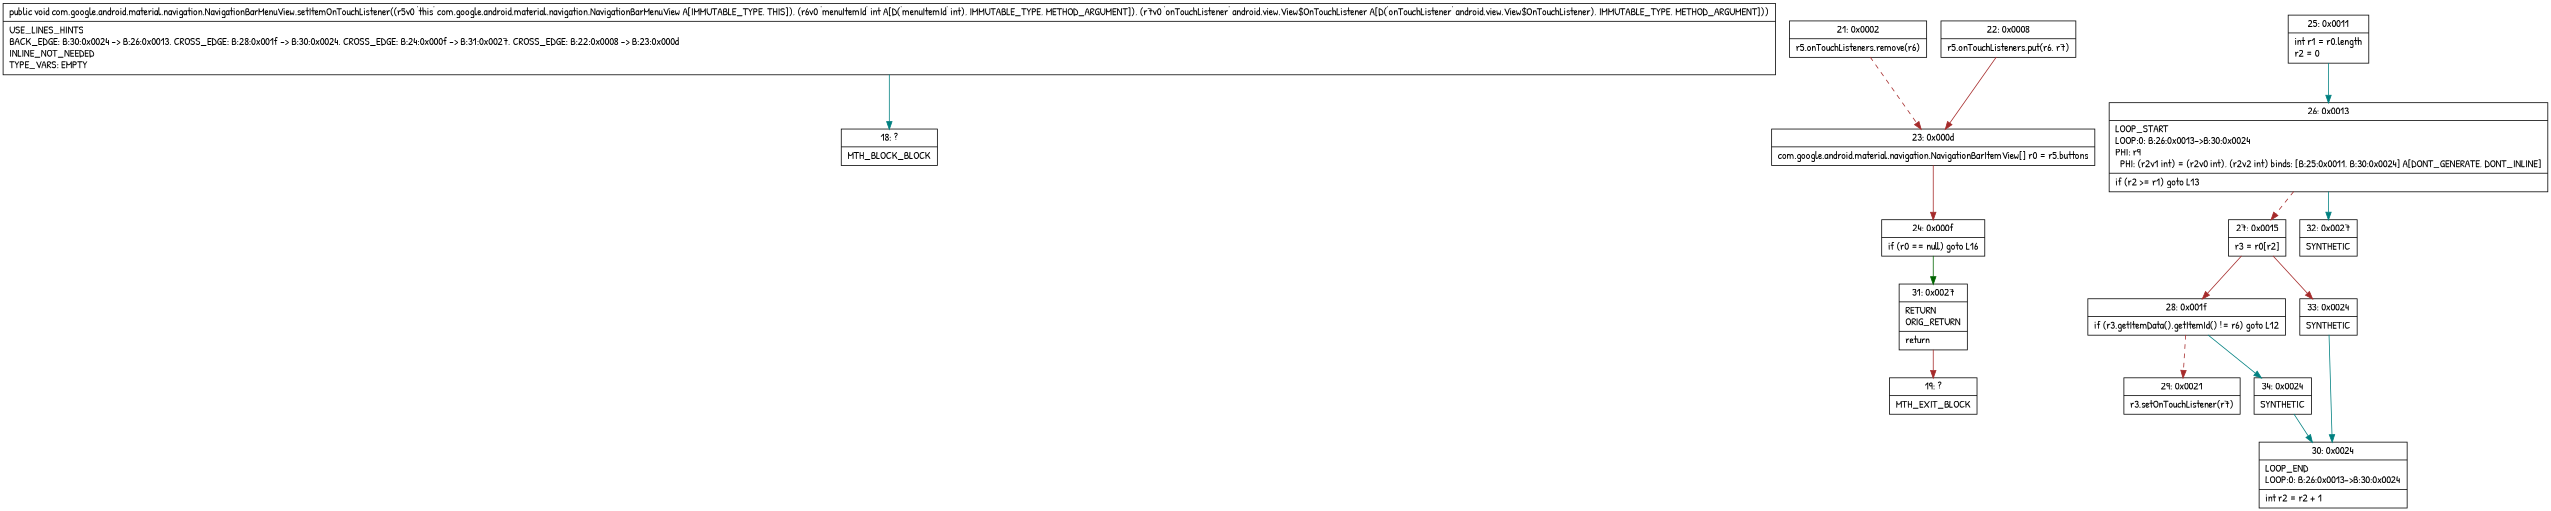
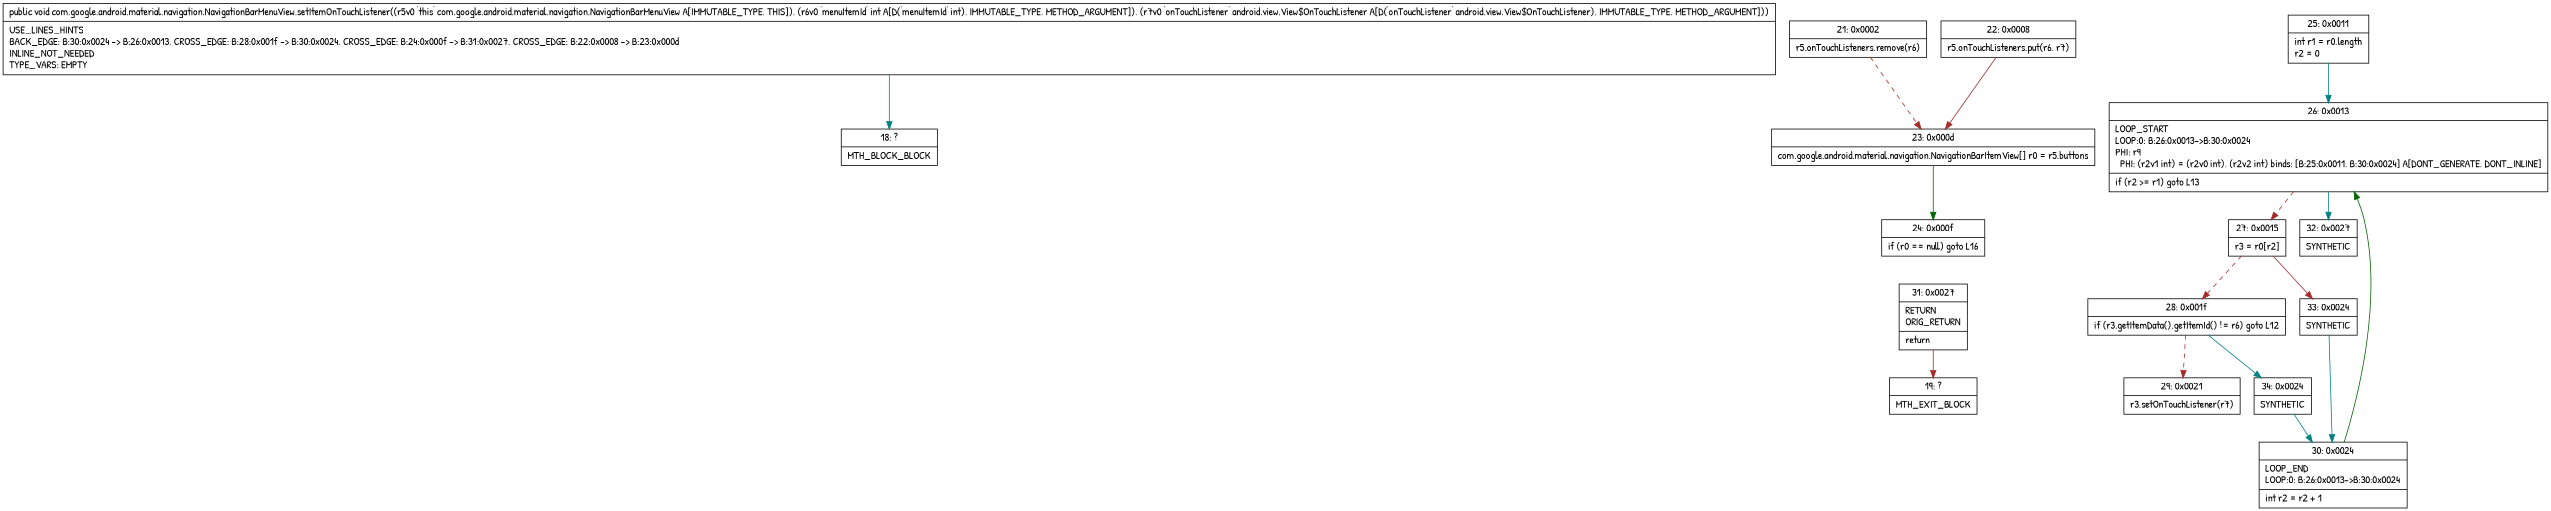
(1933, 189) -> (1933, 189)
(1933, 266) -> none
(2225, 274) -> (2225, 274)
none -> (2369, 321)
